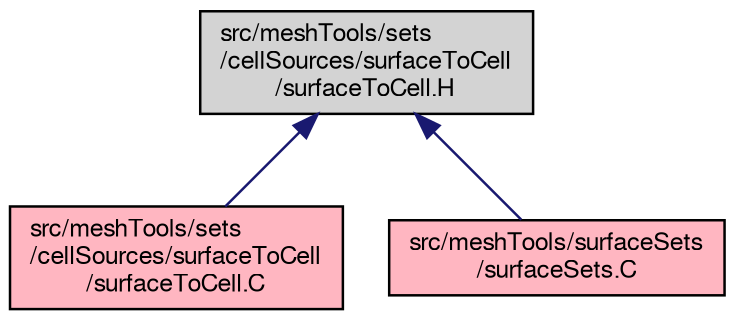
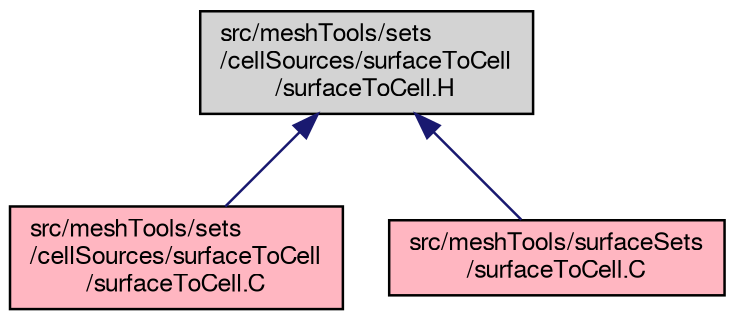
(557, 258) -> (557, 258)
